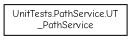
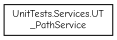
(66, 20) -> (58, 20)
